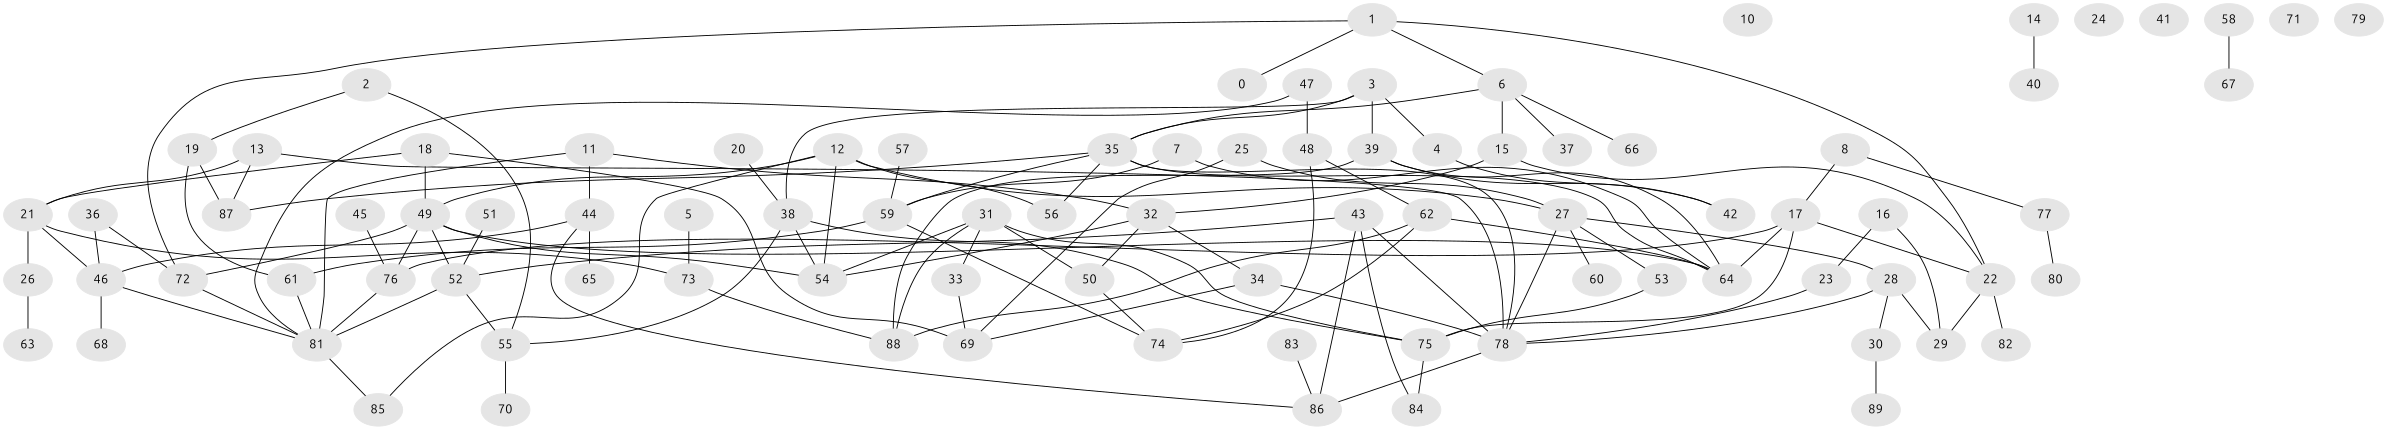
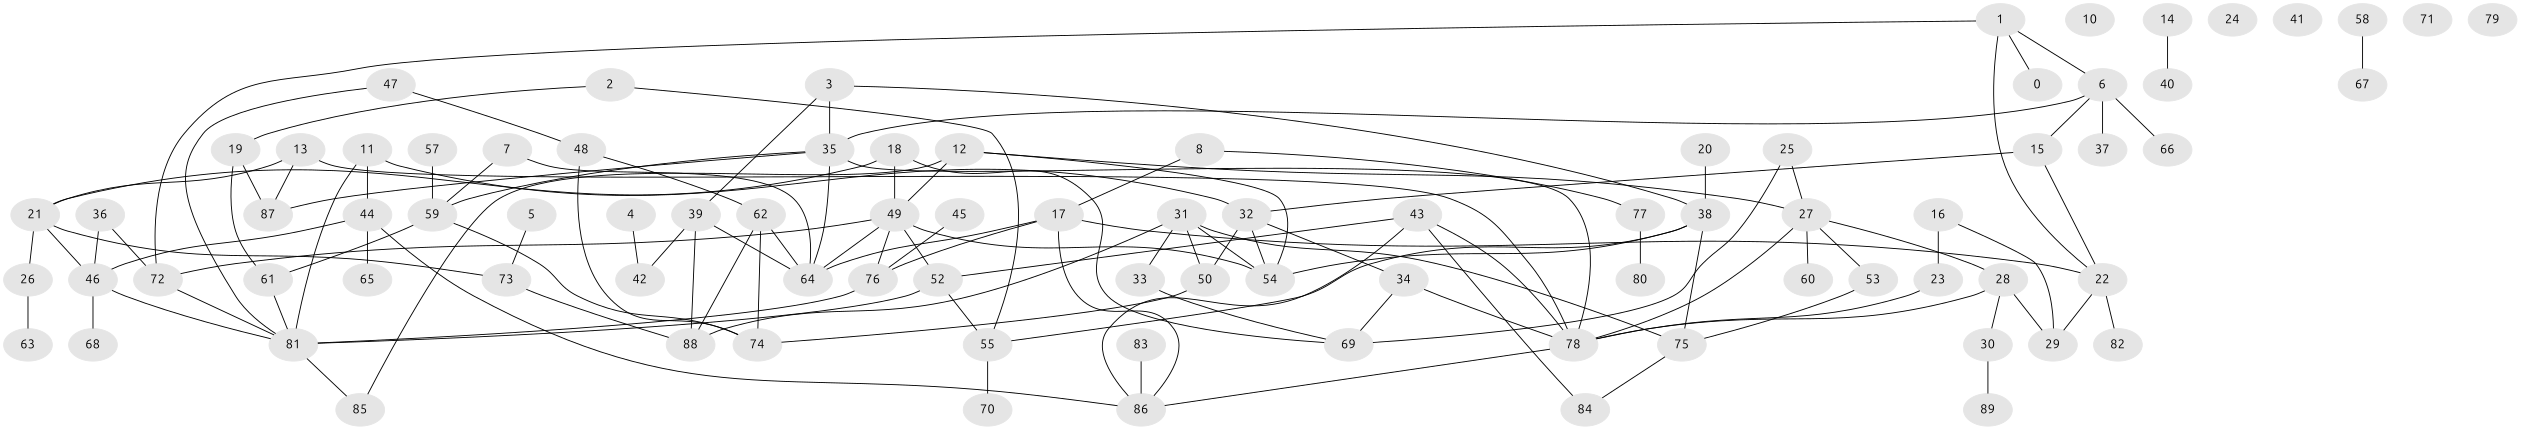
(1405, 117) -> none
(490, 215) -> none
(1052, 215) -> none
(1641, 320) -> (1087, 304)
